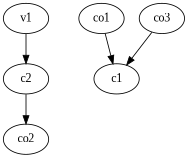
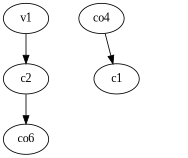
(102, 18) -> (102, 18)
(162, 18) -> none
(26, 139) -> (26, 139)
